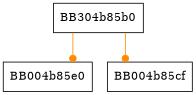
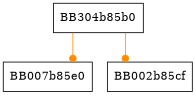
(48, 77) -> (48, 77)
(150, 77) -> (150, 77)
